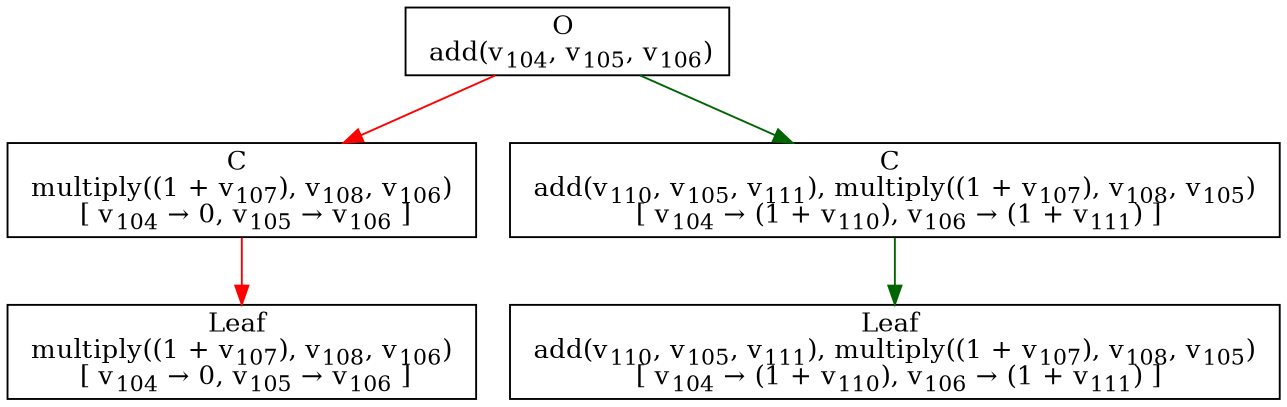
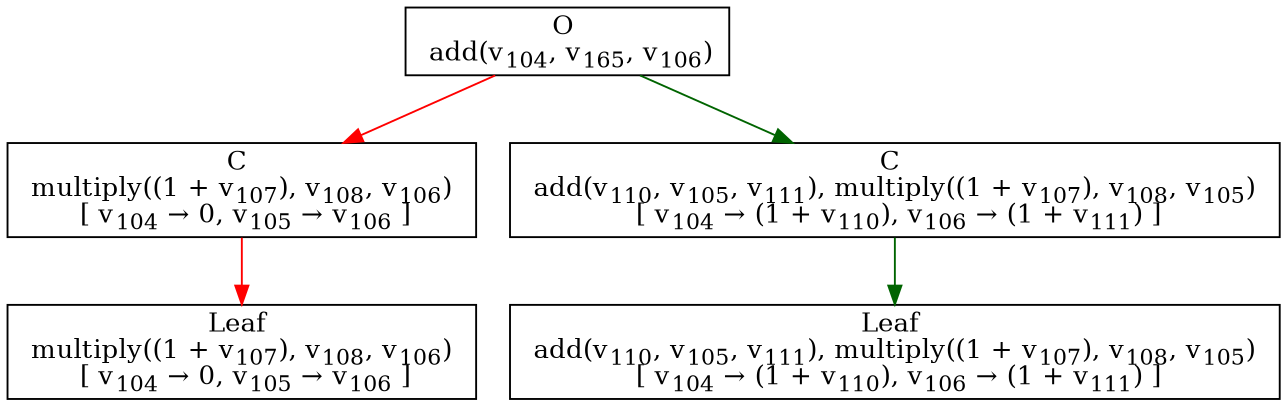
(604, 53) -> (604, 53)
